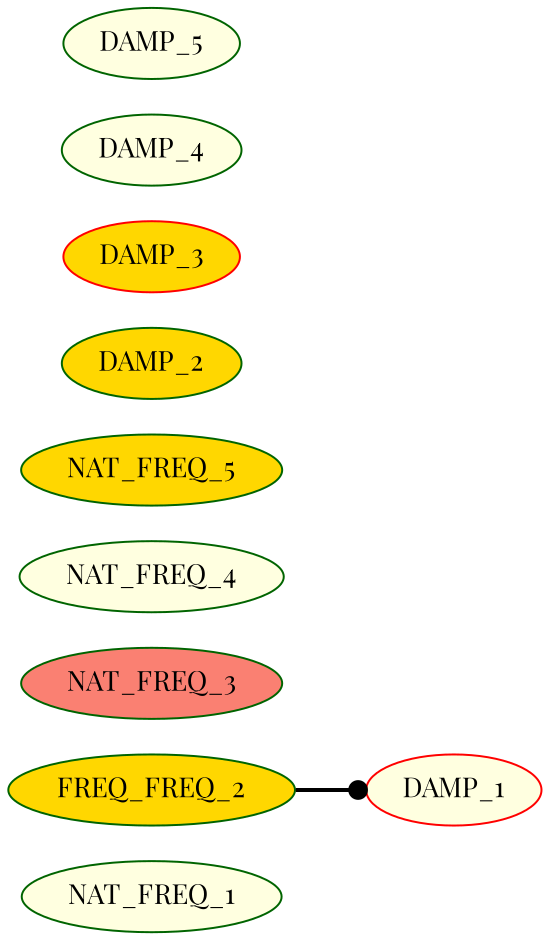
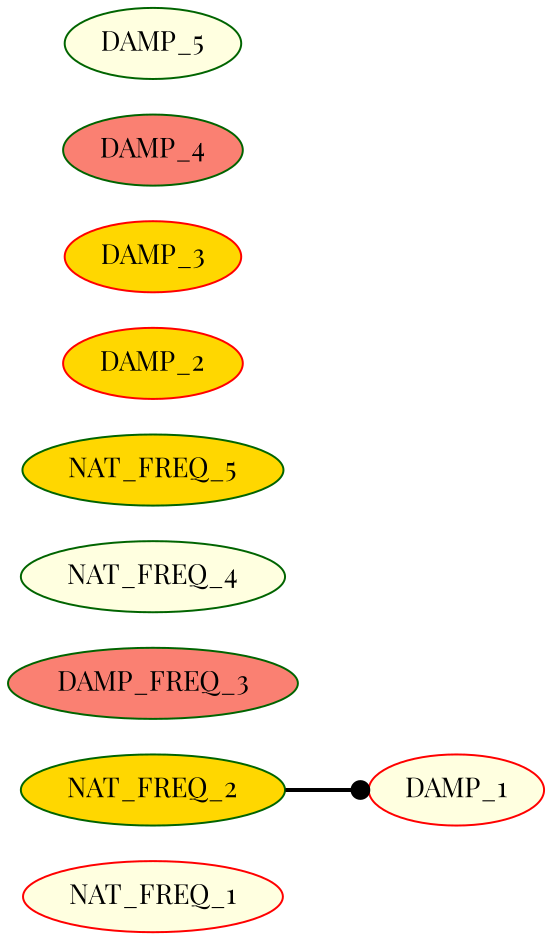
(152, 150) -> (153, 150)
(152, 363) -> (153, 363)
(152, 683) -> (153, 683)
(152, 790) -> (153, 790)
(152, 897) -> (153, 897)
